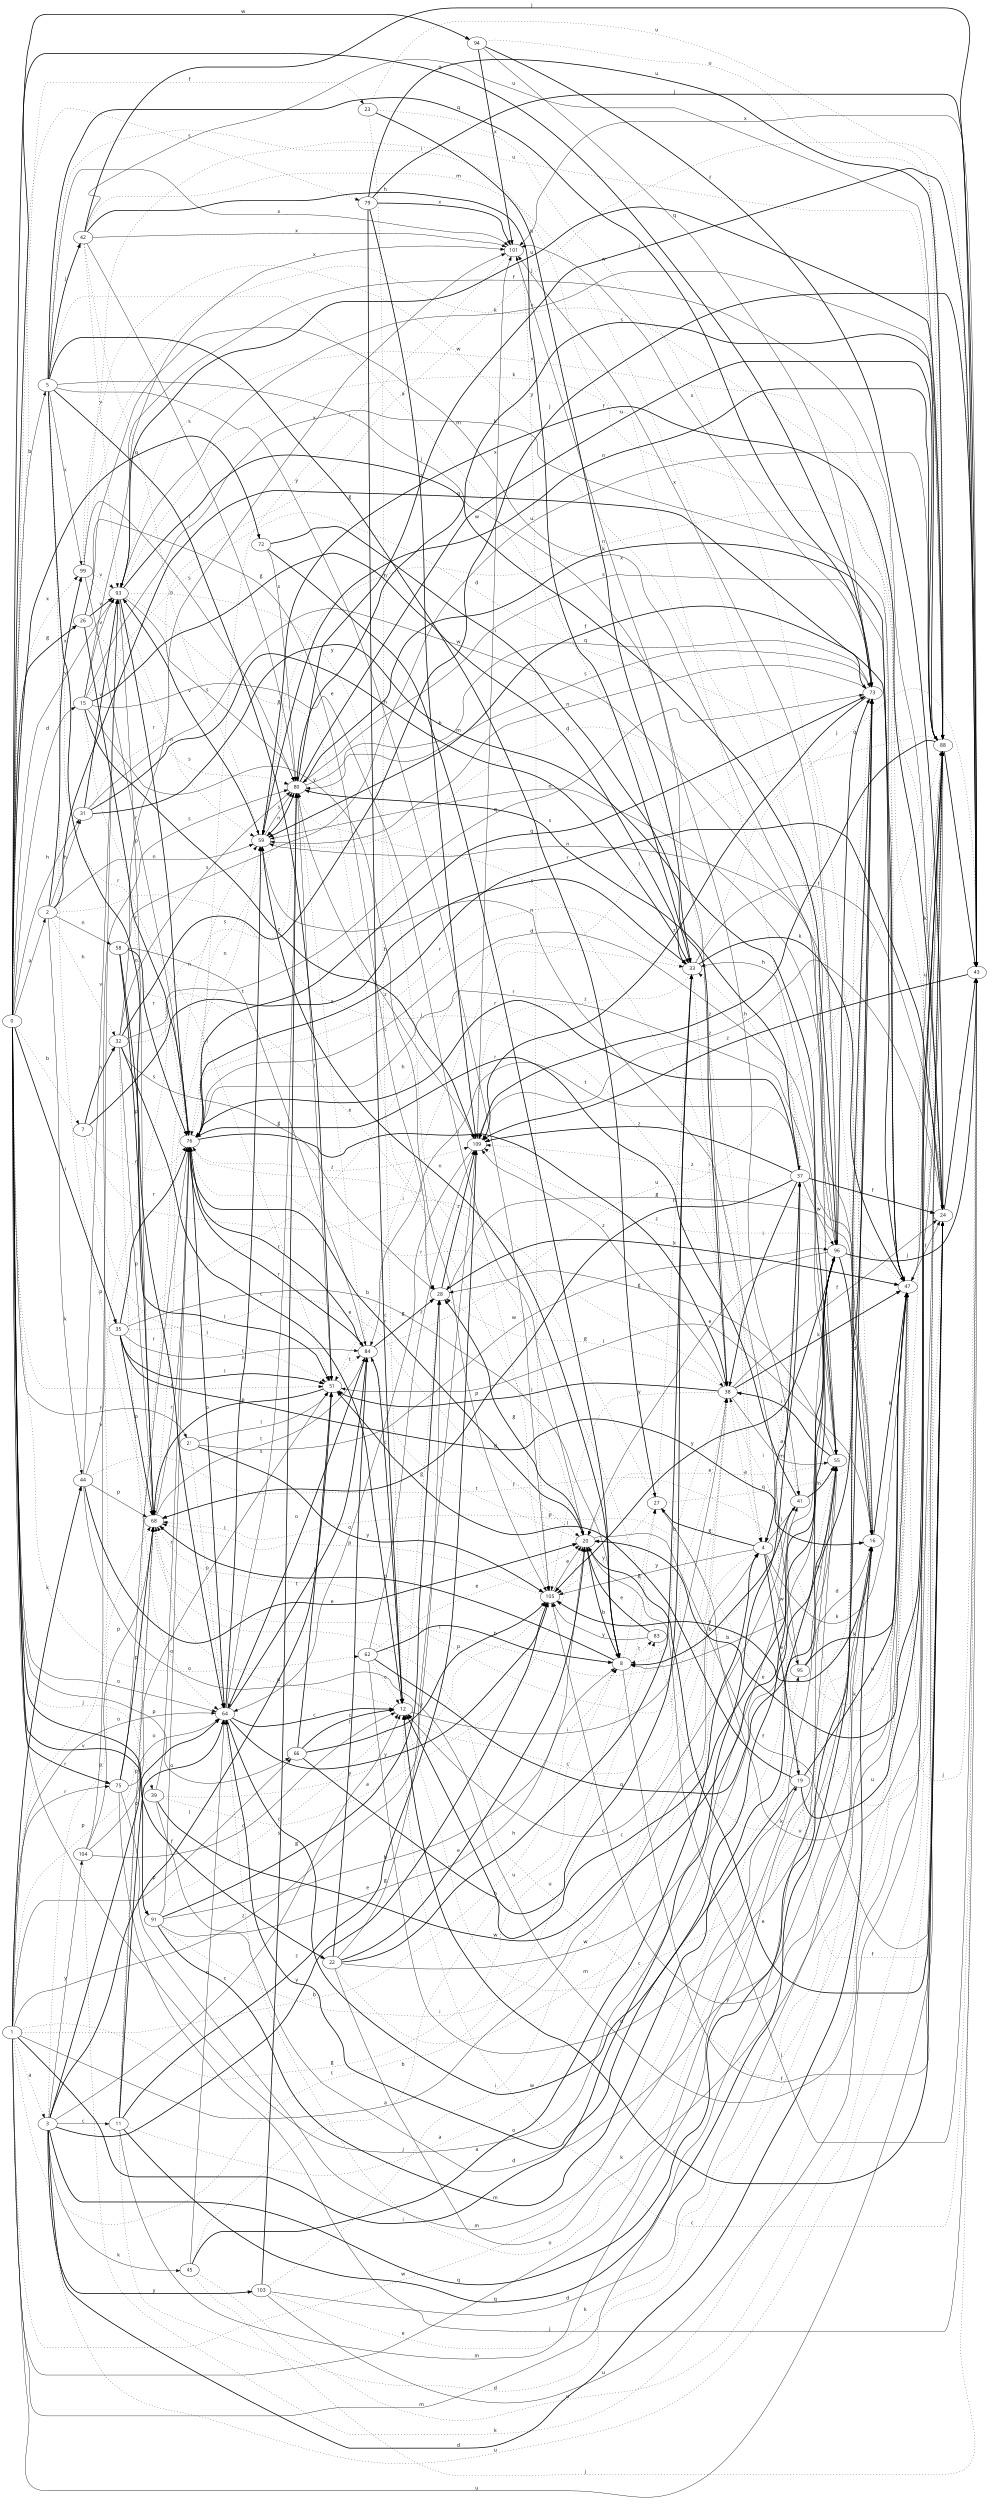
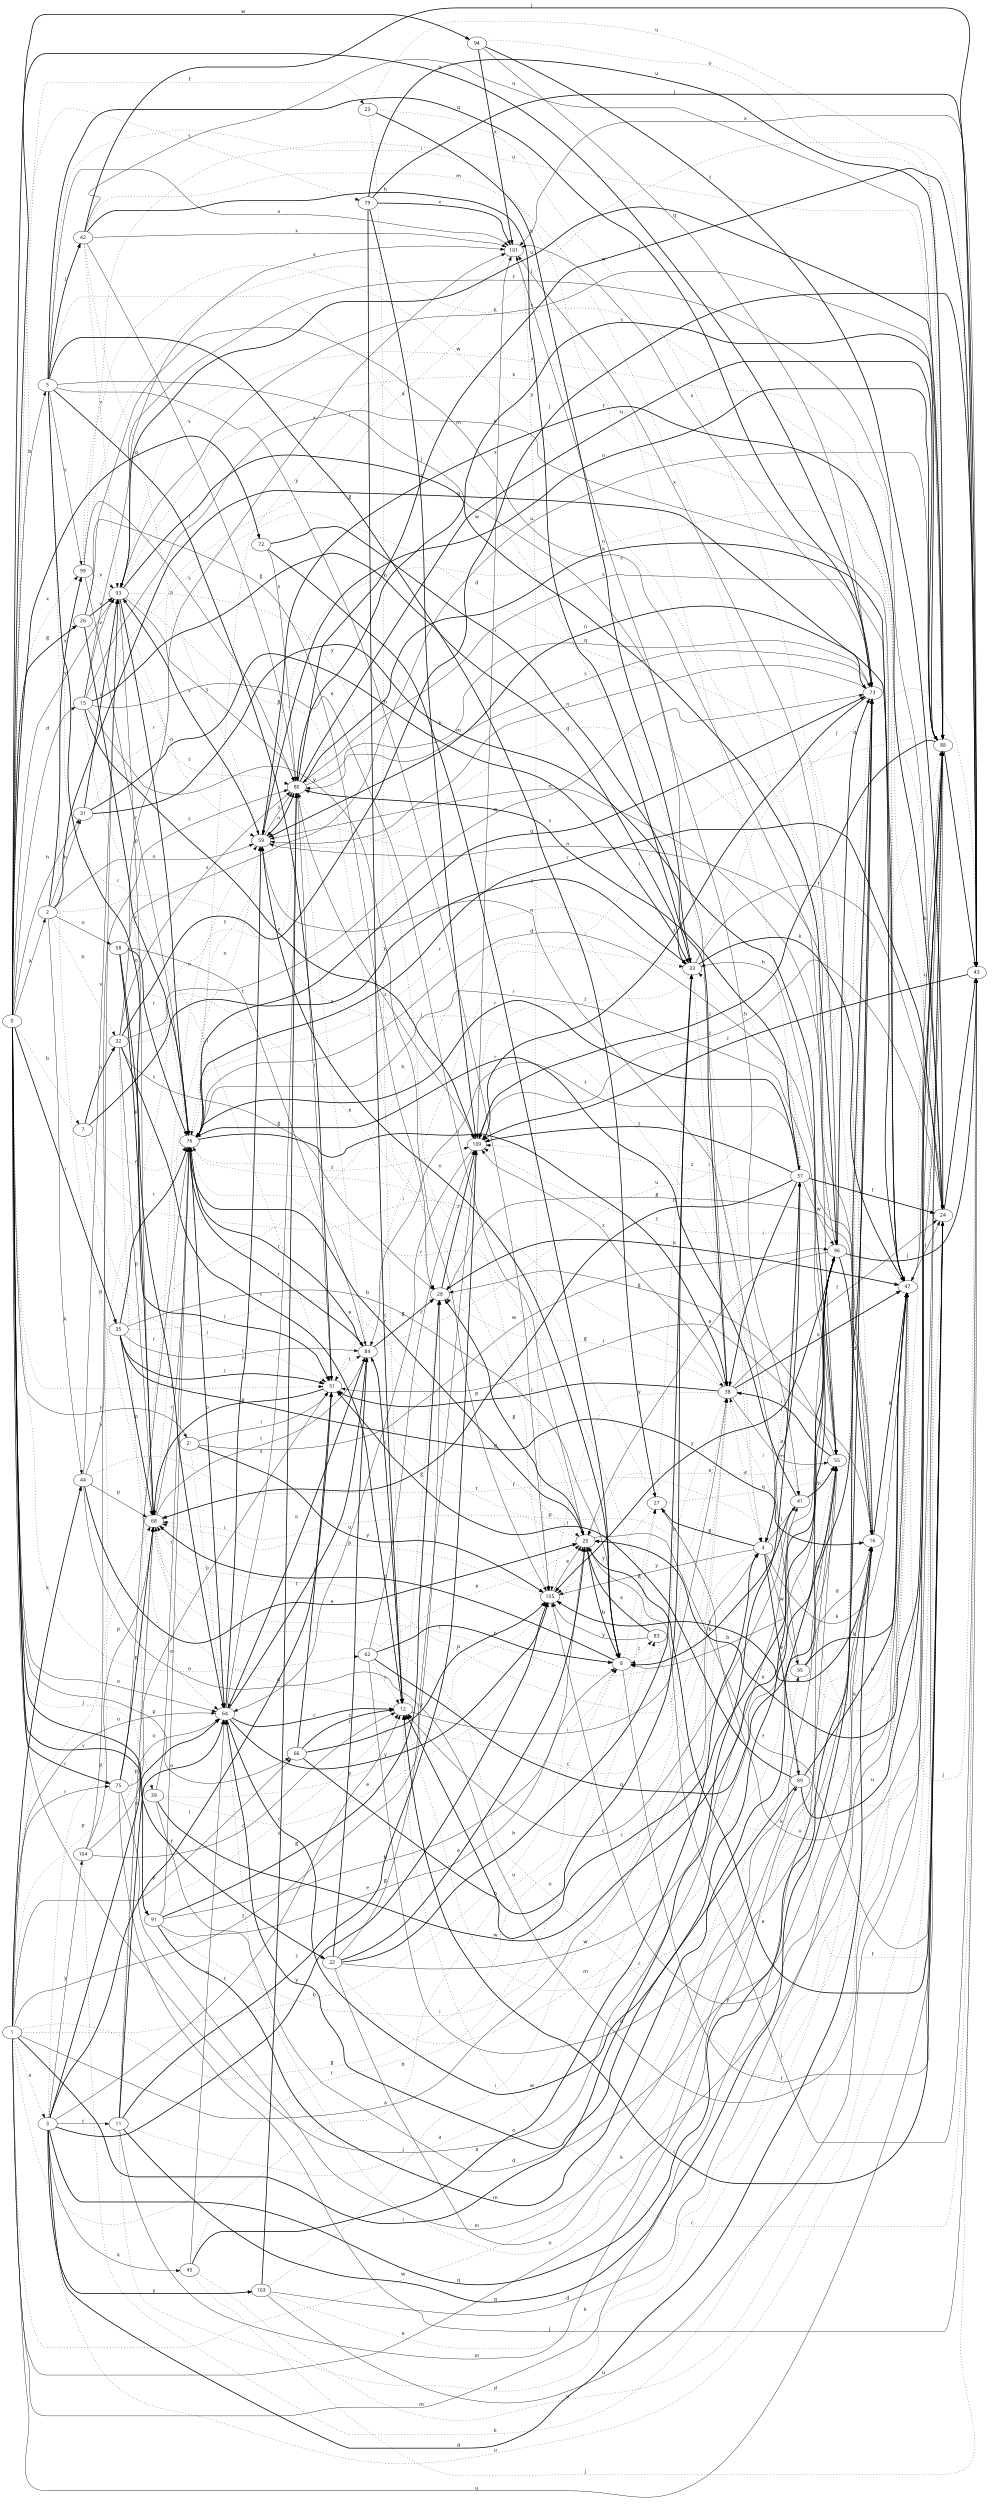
(586, 627) -> (586, 627)
(581, 689) -> none
(800, 1781) -> (800, 1781)
